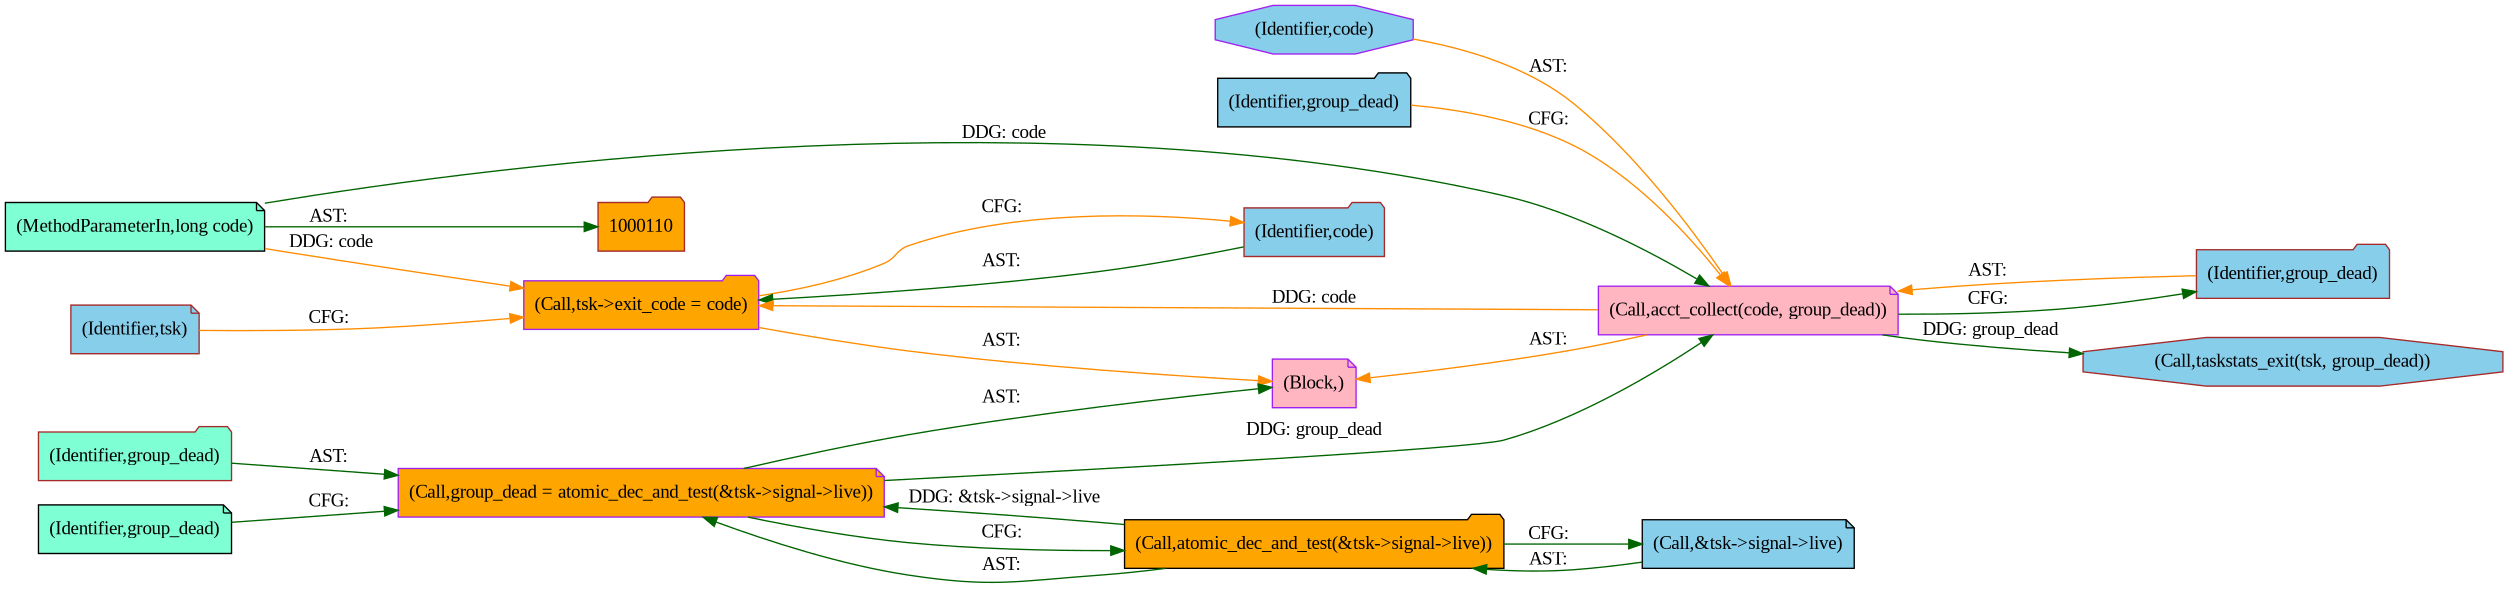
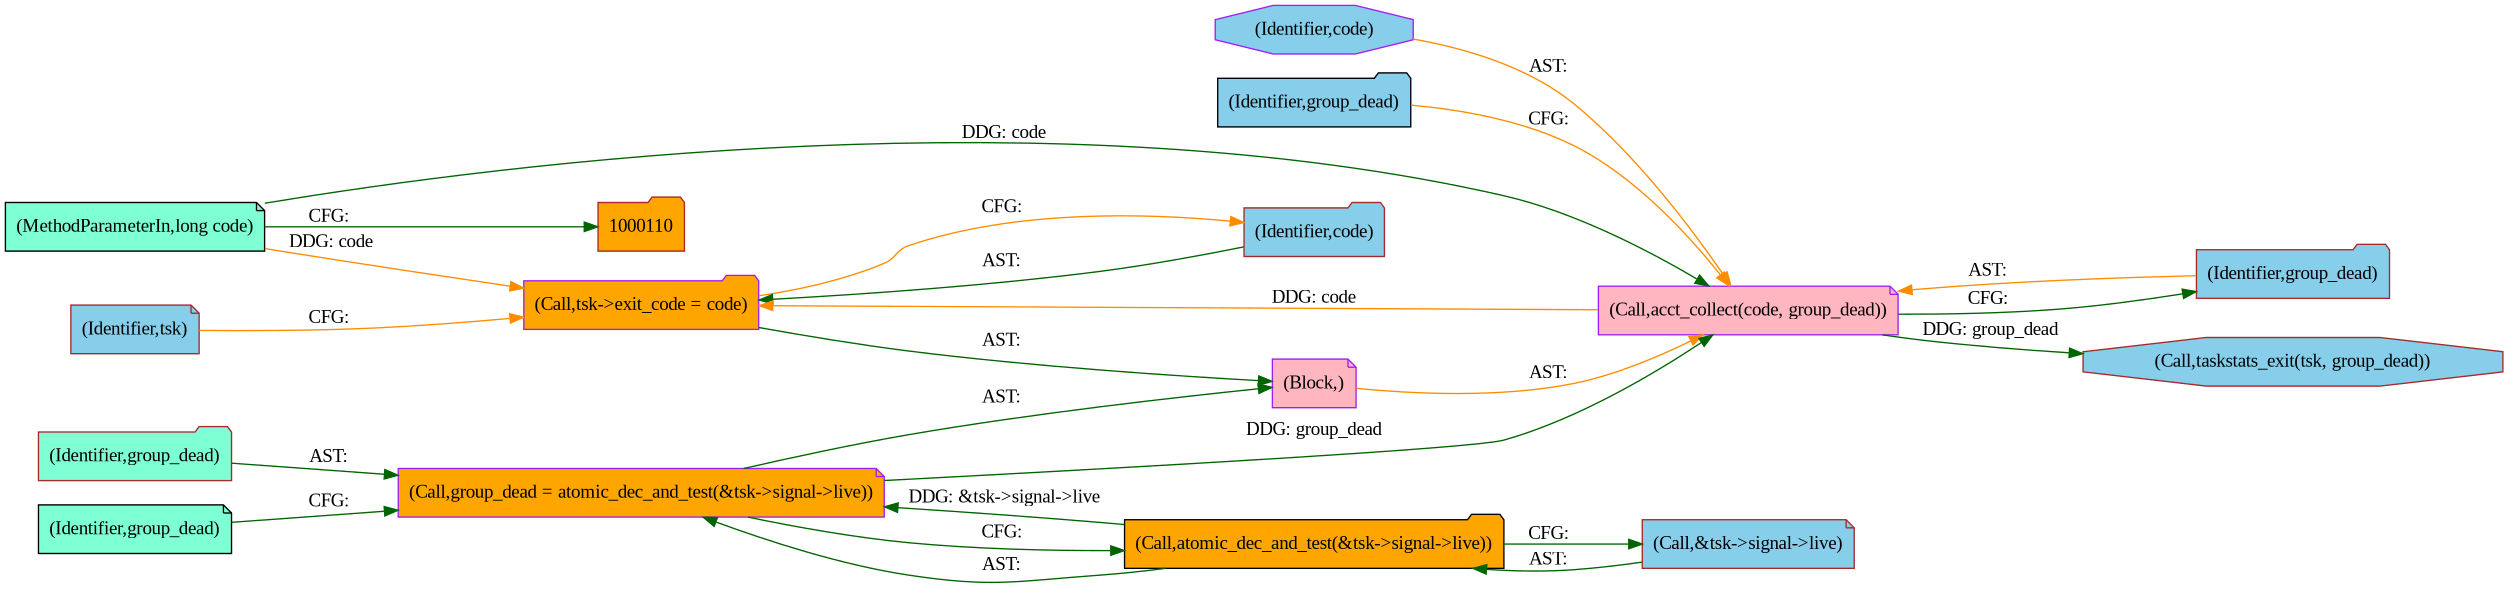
(331, 217) -> (331, 217)
(1509, 360) -> (1528, 390)
(1008, 362) -> (1008, 362)
(1748, 544) -> (1748, 544)
